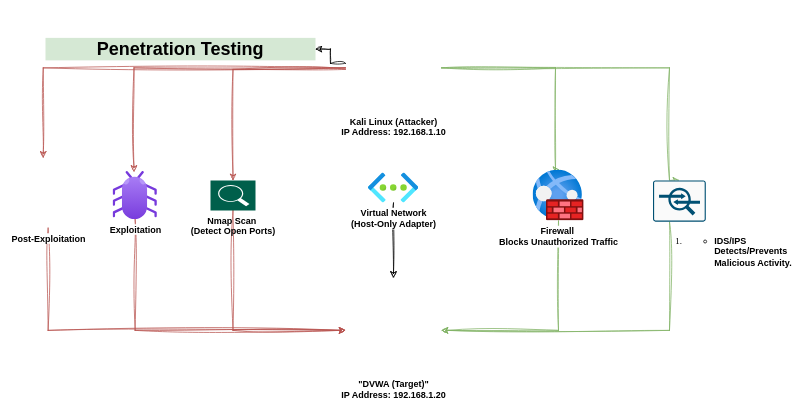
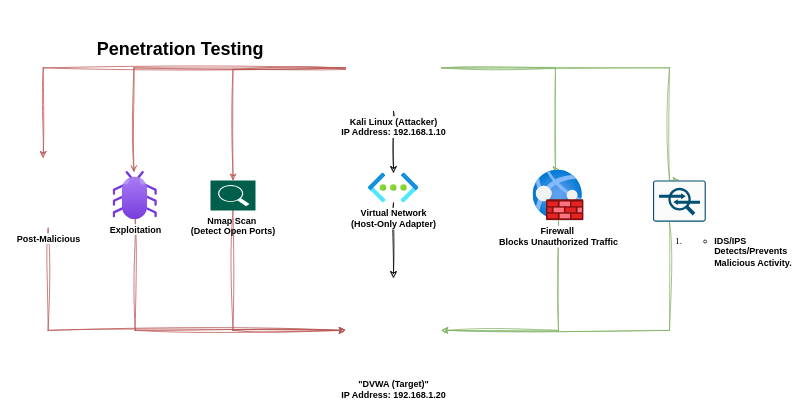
(180, 49) -> (180, 49)
(330, 59) -> (393, 152)
(134, 165) -> (134, 167)
(49, 239) -> (49, 239)
